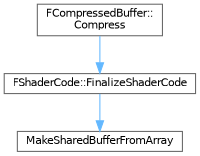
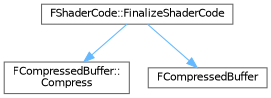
(100, 49) -> (109, 40)
(100, 141) -> (208, 78)
